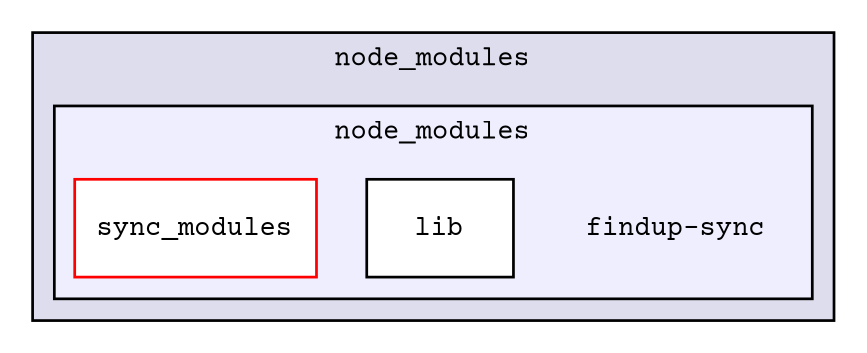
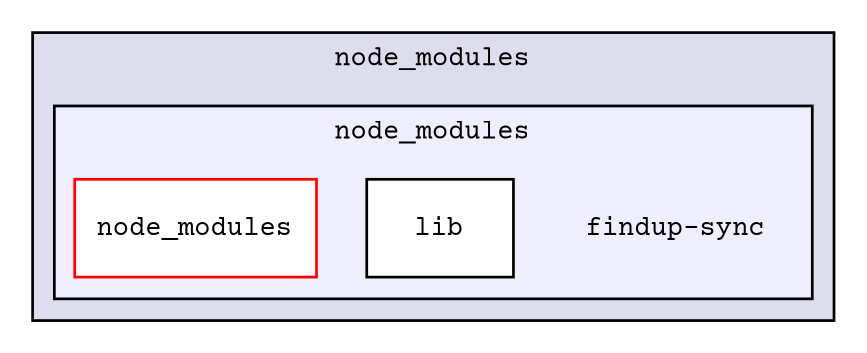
(196, 228) -> (196, 228)
